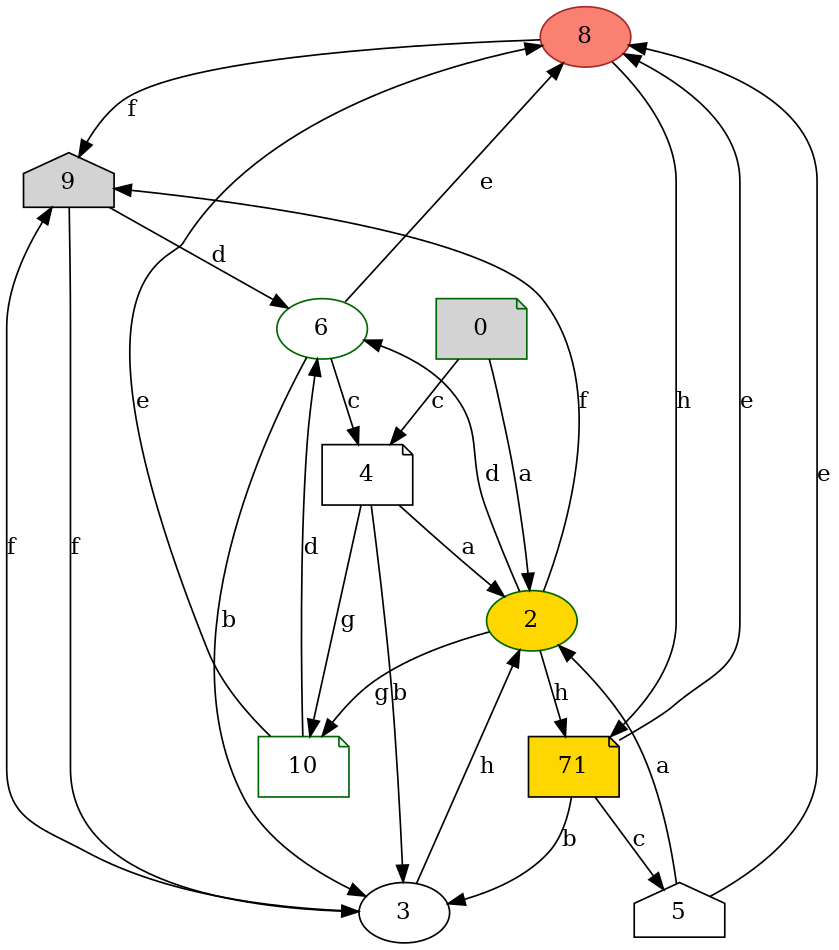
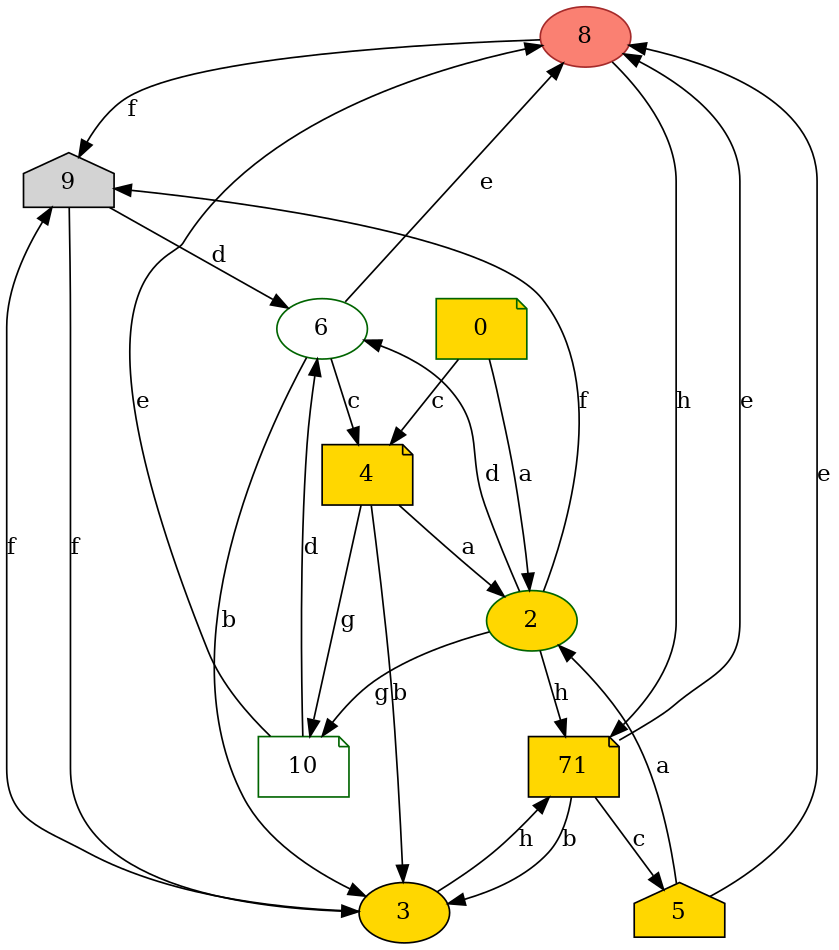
(482, 329) -> (482, 329)
(367, 475) -> (367, 475)
(465, 775) -> (491, 855)
(404, 913) -> (404, 913)
(680, 913) -> (680, 913)
